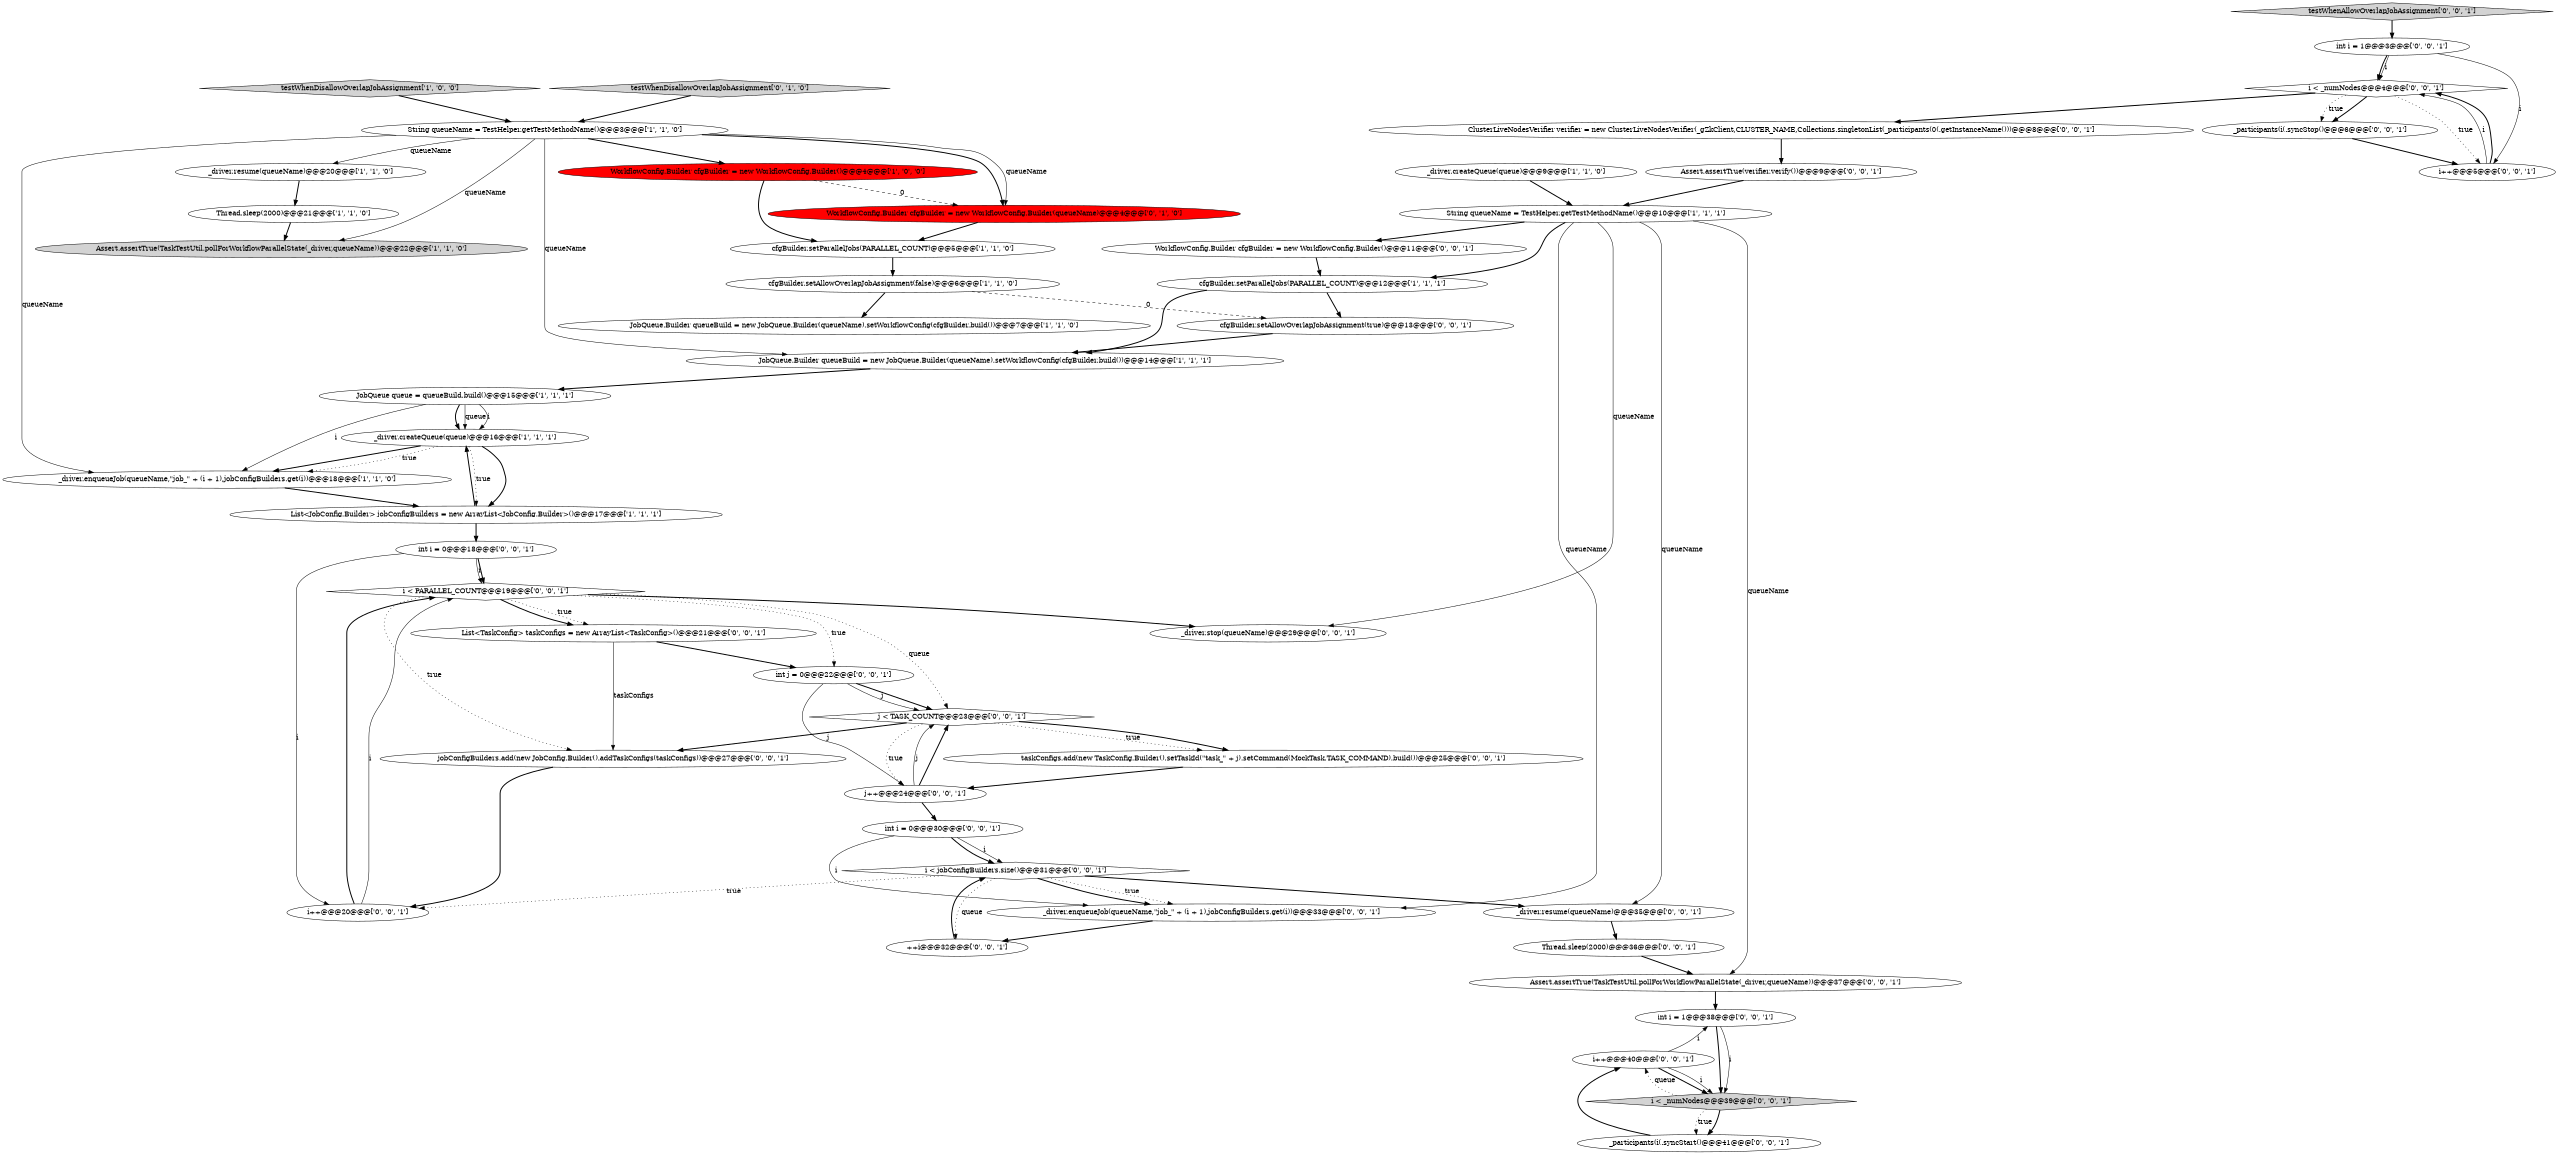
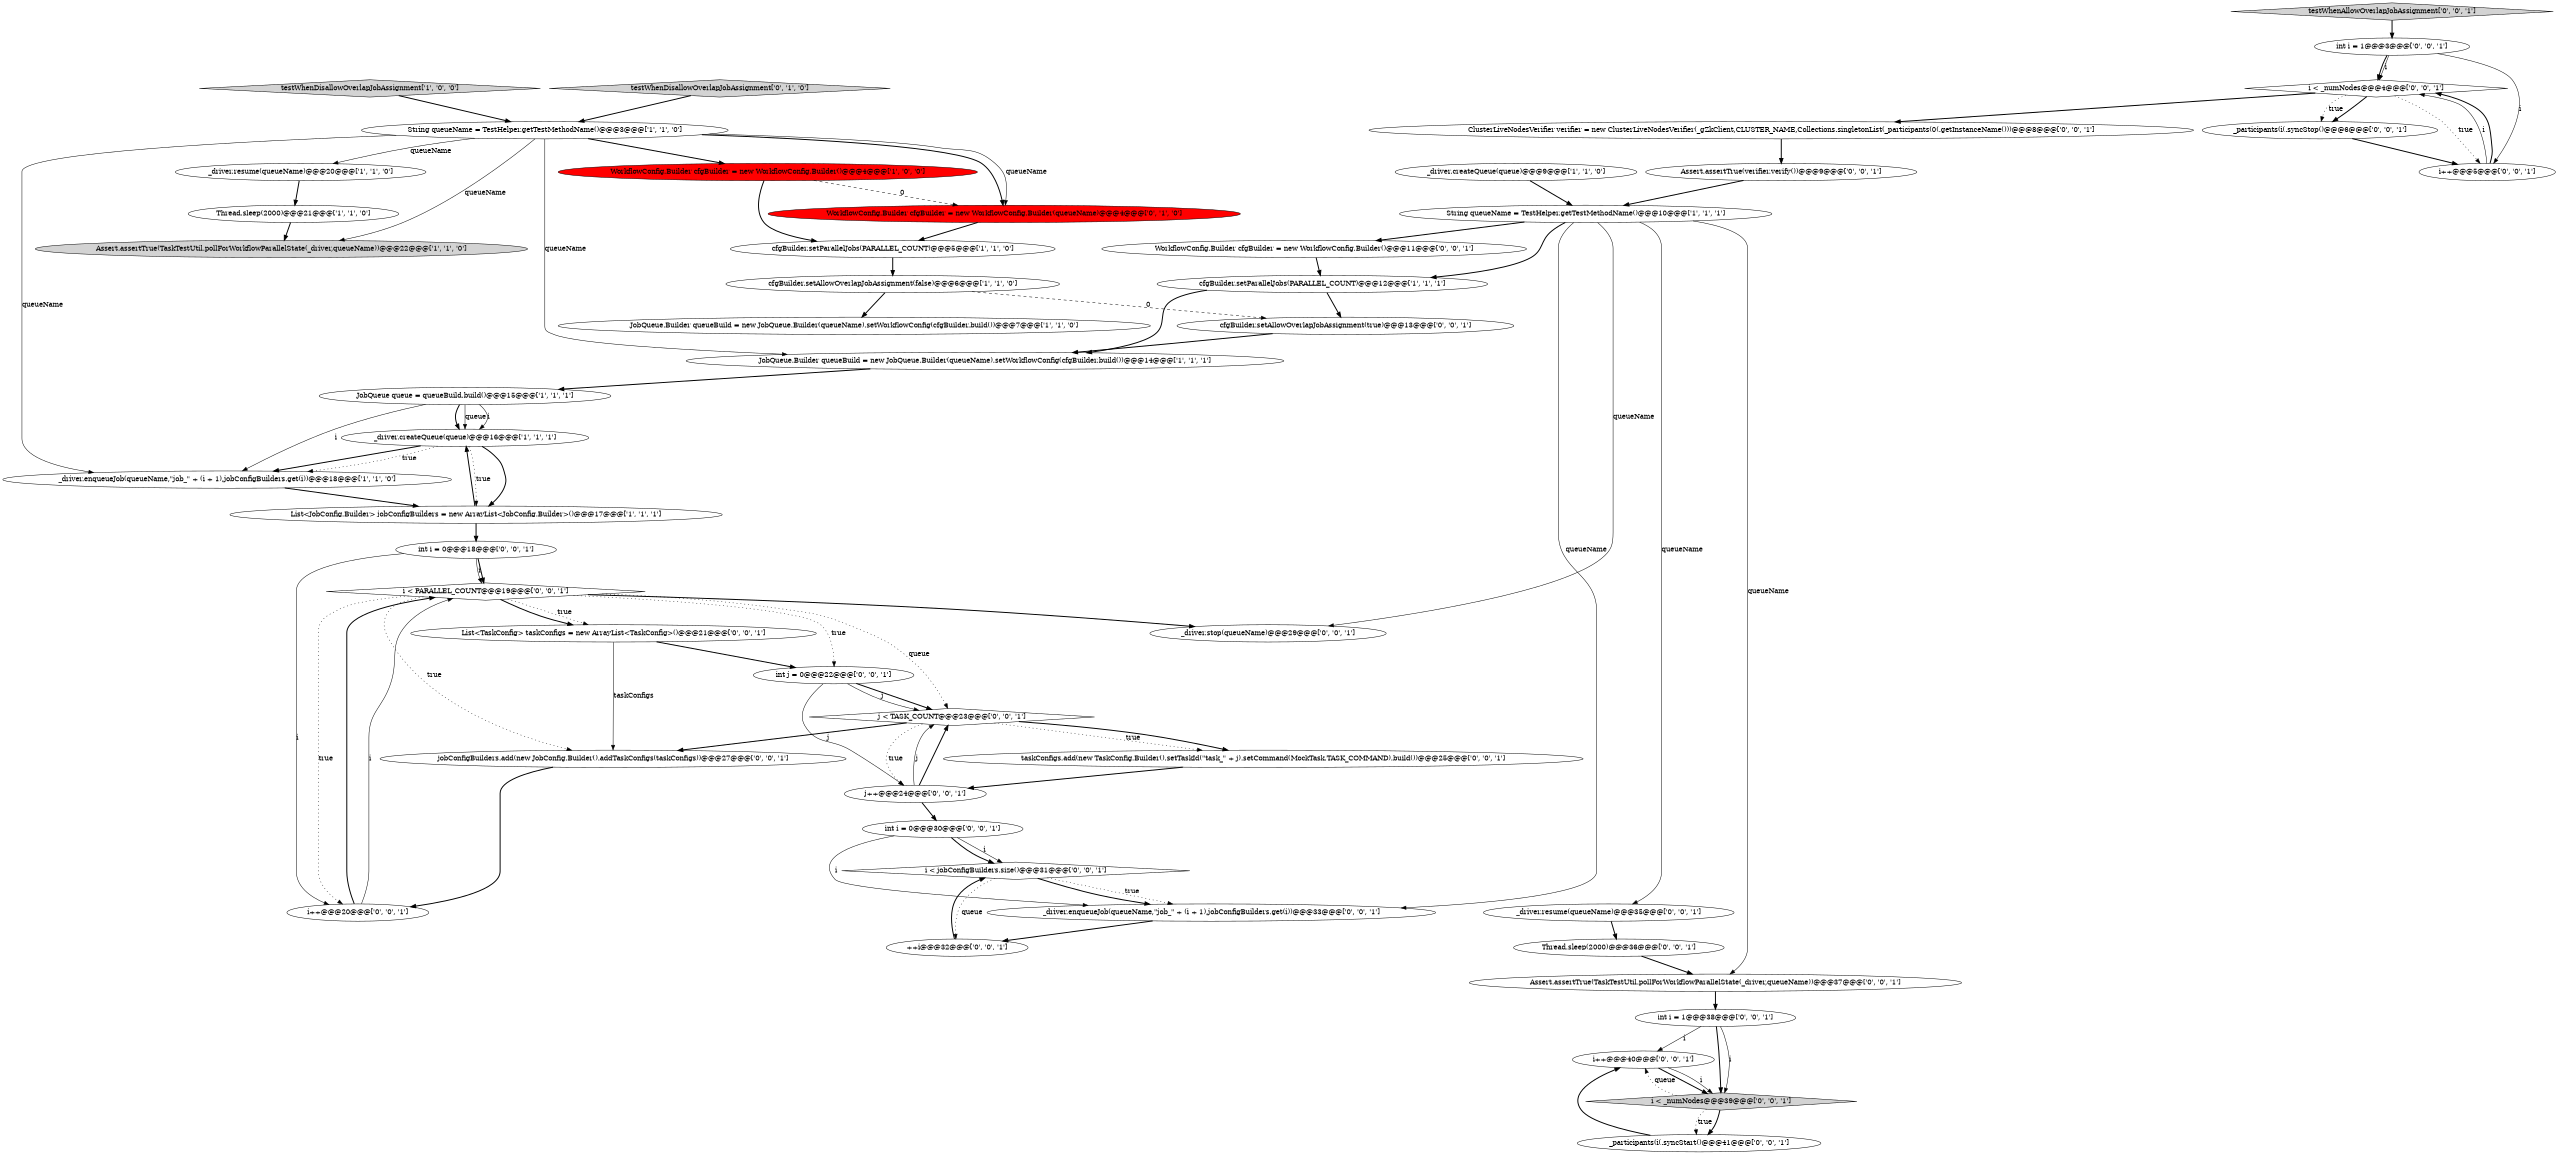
(1302, 891) -> none
(684, 892) -> (318, 718)
(1687, 1043) -> (1682, 1037)
